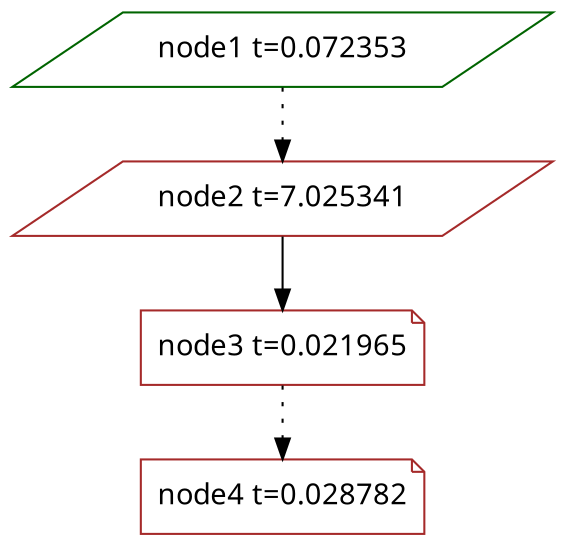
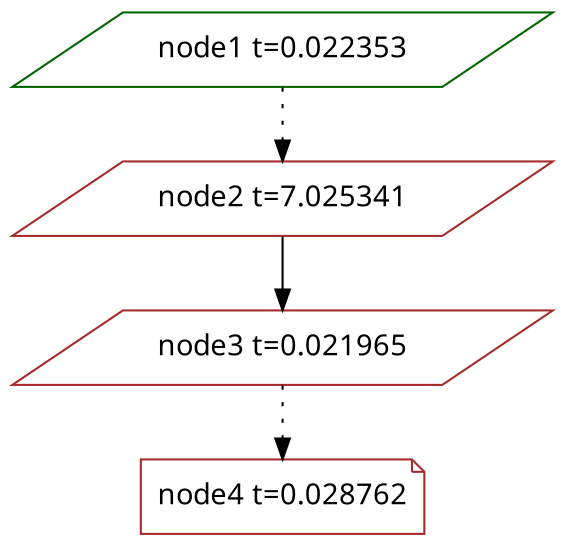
(283, 50) -> (283, 50)
(283, 348) -> (283, 348)
(283, 497) -> (283, 497)
